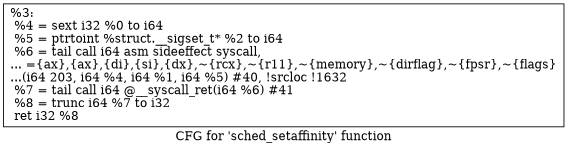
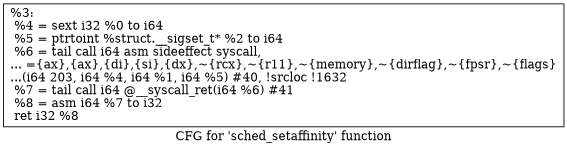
(91, 104) -> (87, 104)
